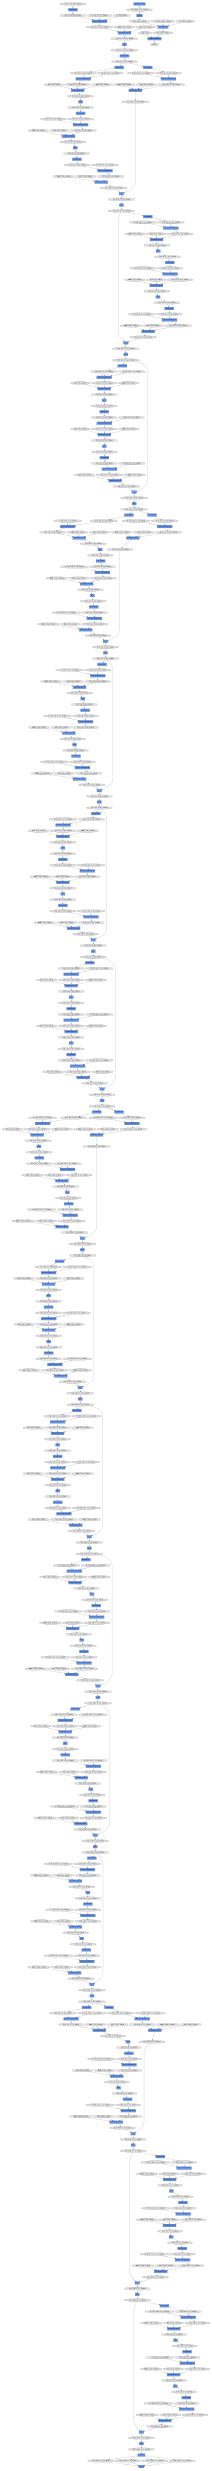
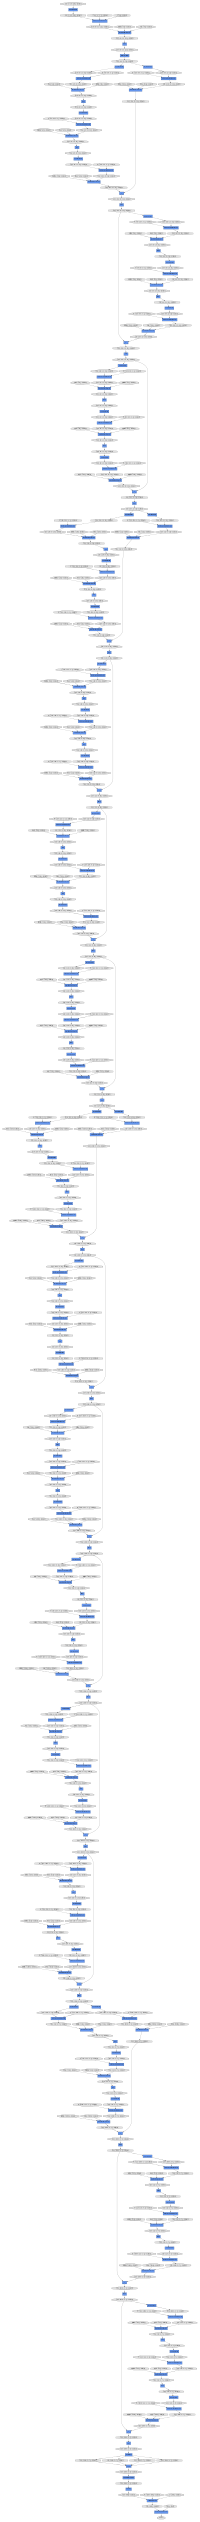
none -> (129, 2472)
